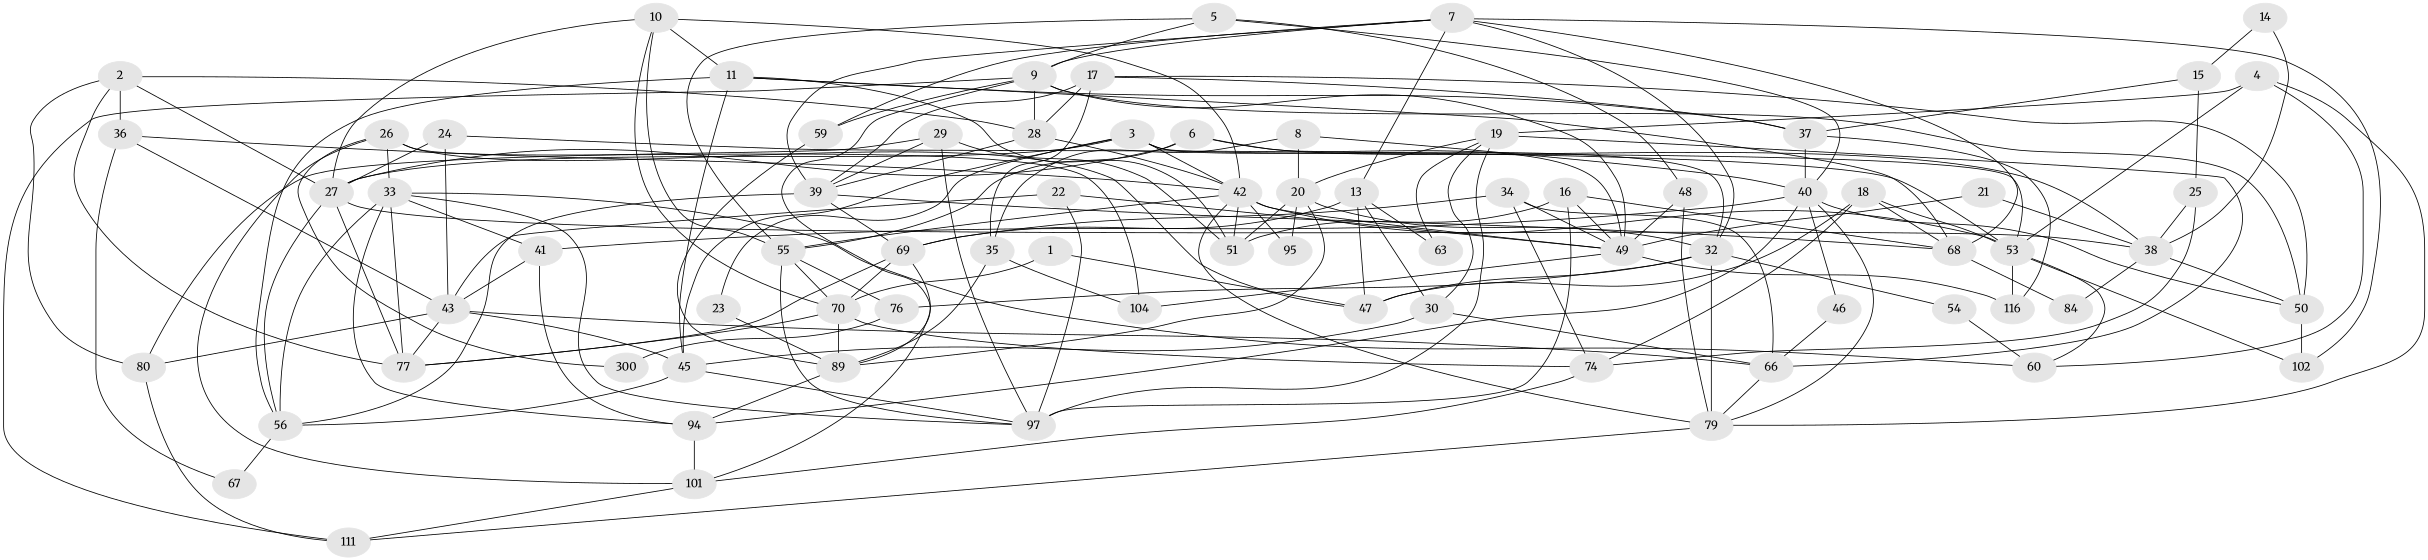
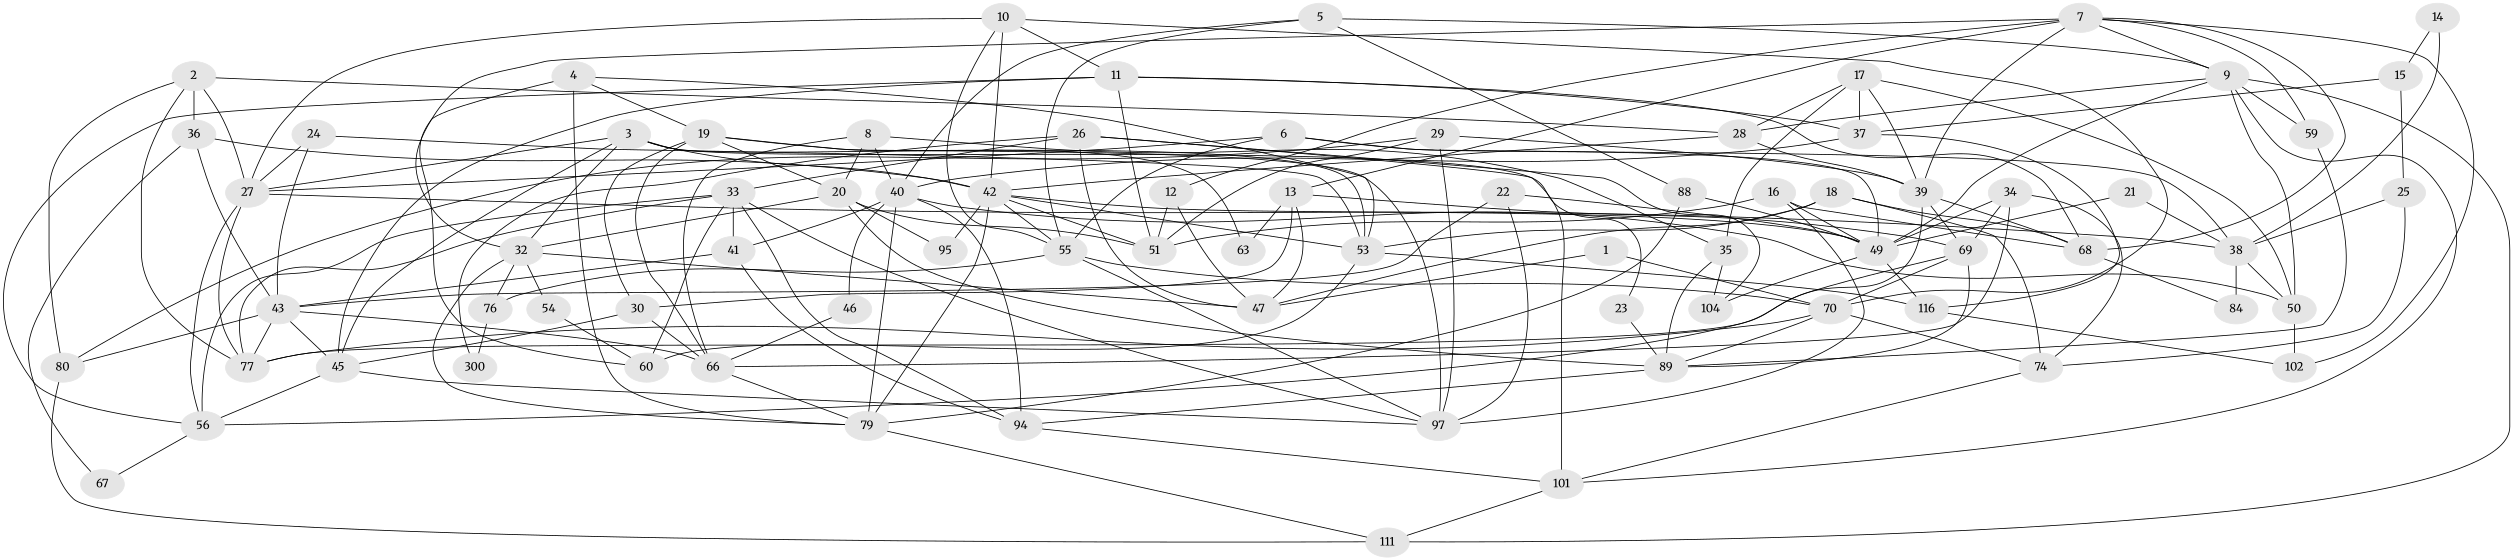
none -> (700, 185)
none -> (1171, 193)
(1685, 193) -> (1685, 193)
(2151, 307) -> (2102, 337)
